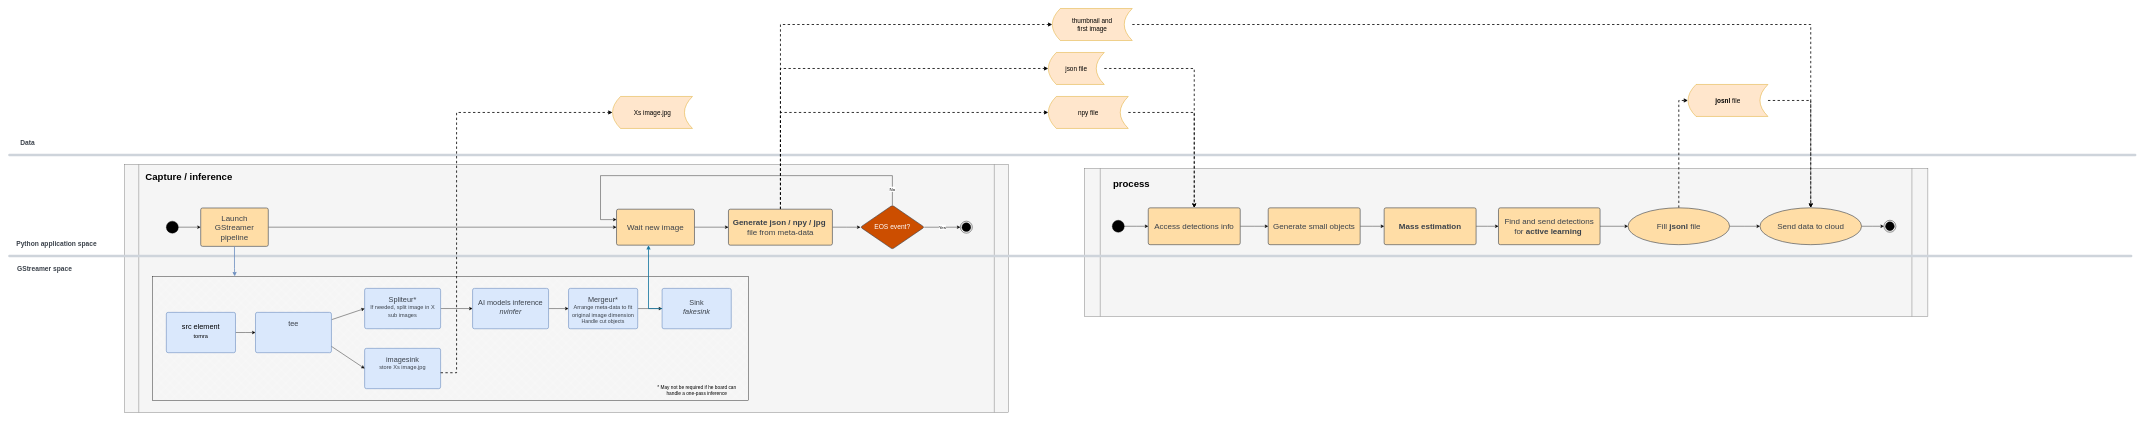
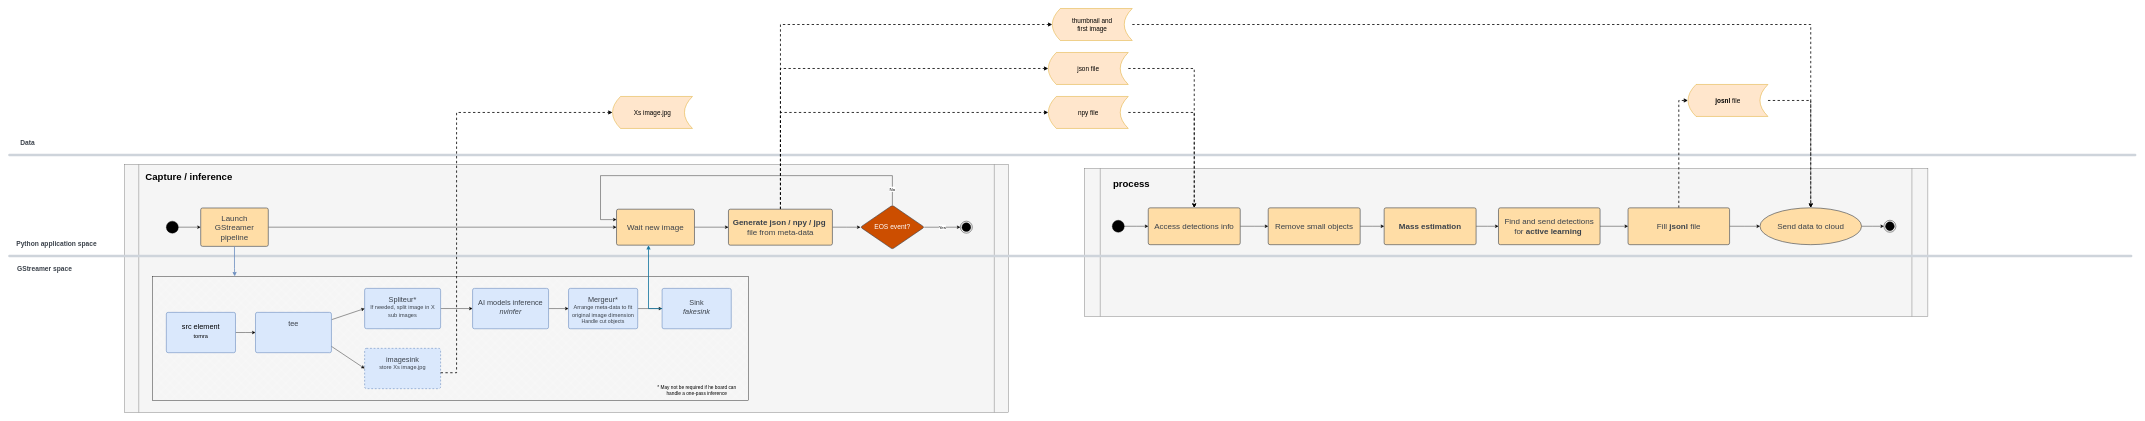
(1076, 69) -> (1088, 69)
(1314, 226) -> (1314, 226)
(1679, 226) -> (1679, 226)
(402, 369) -> (402, 369)
